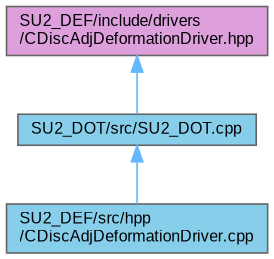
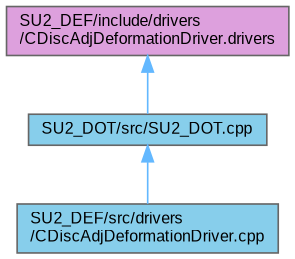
(137, 31) -> (148, 31)
(137, 228) -> (148, 228)
